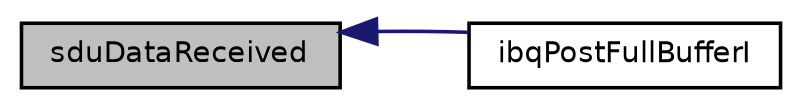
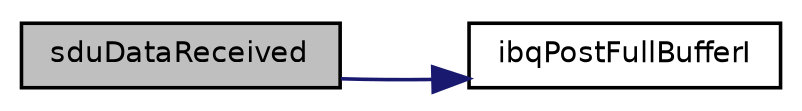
(423, 31) -> (387, 80)
